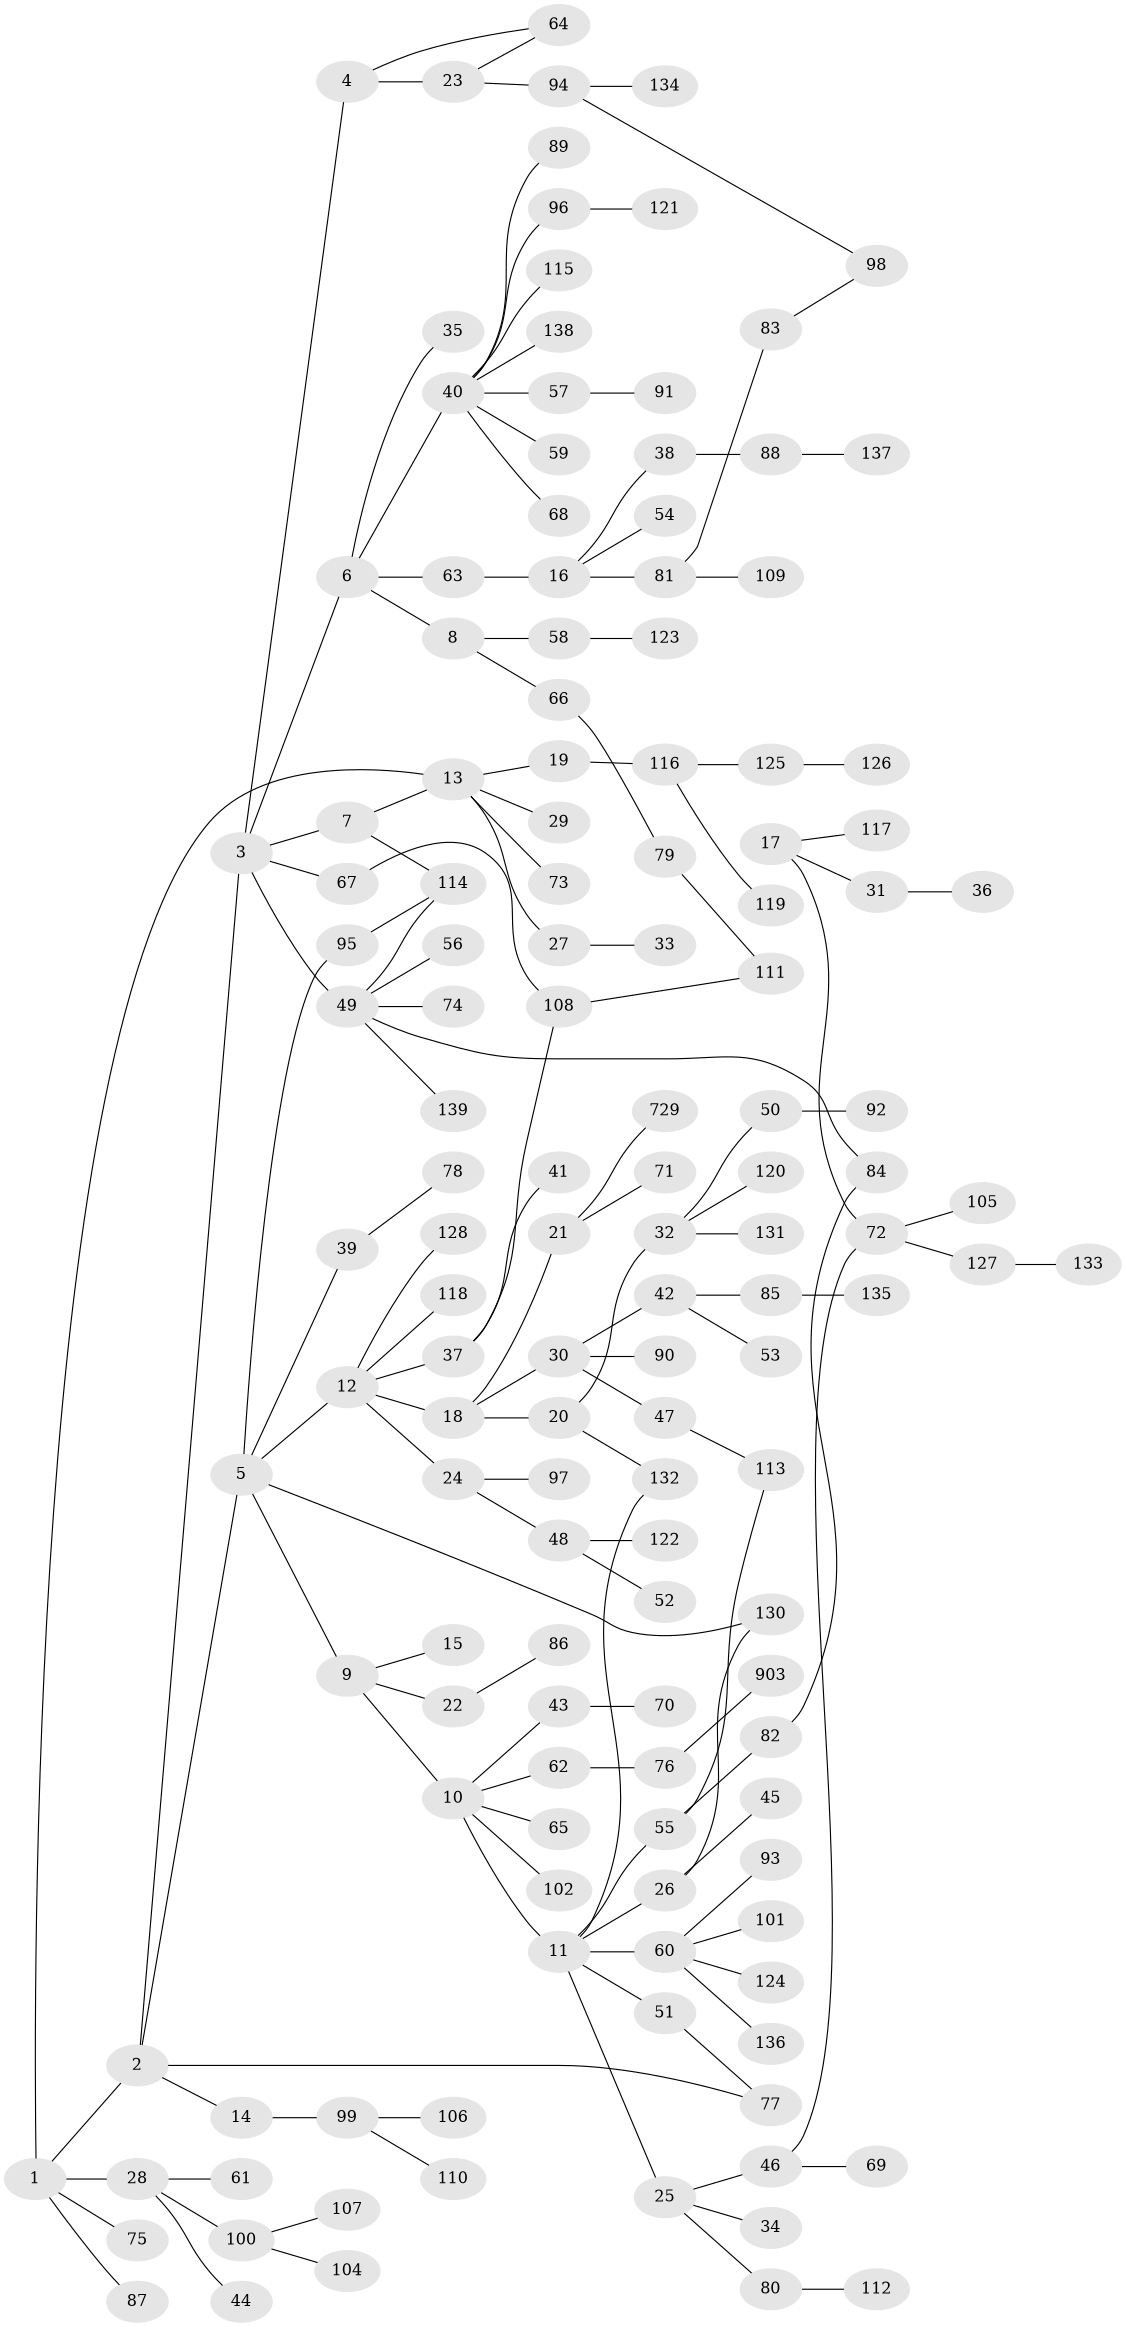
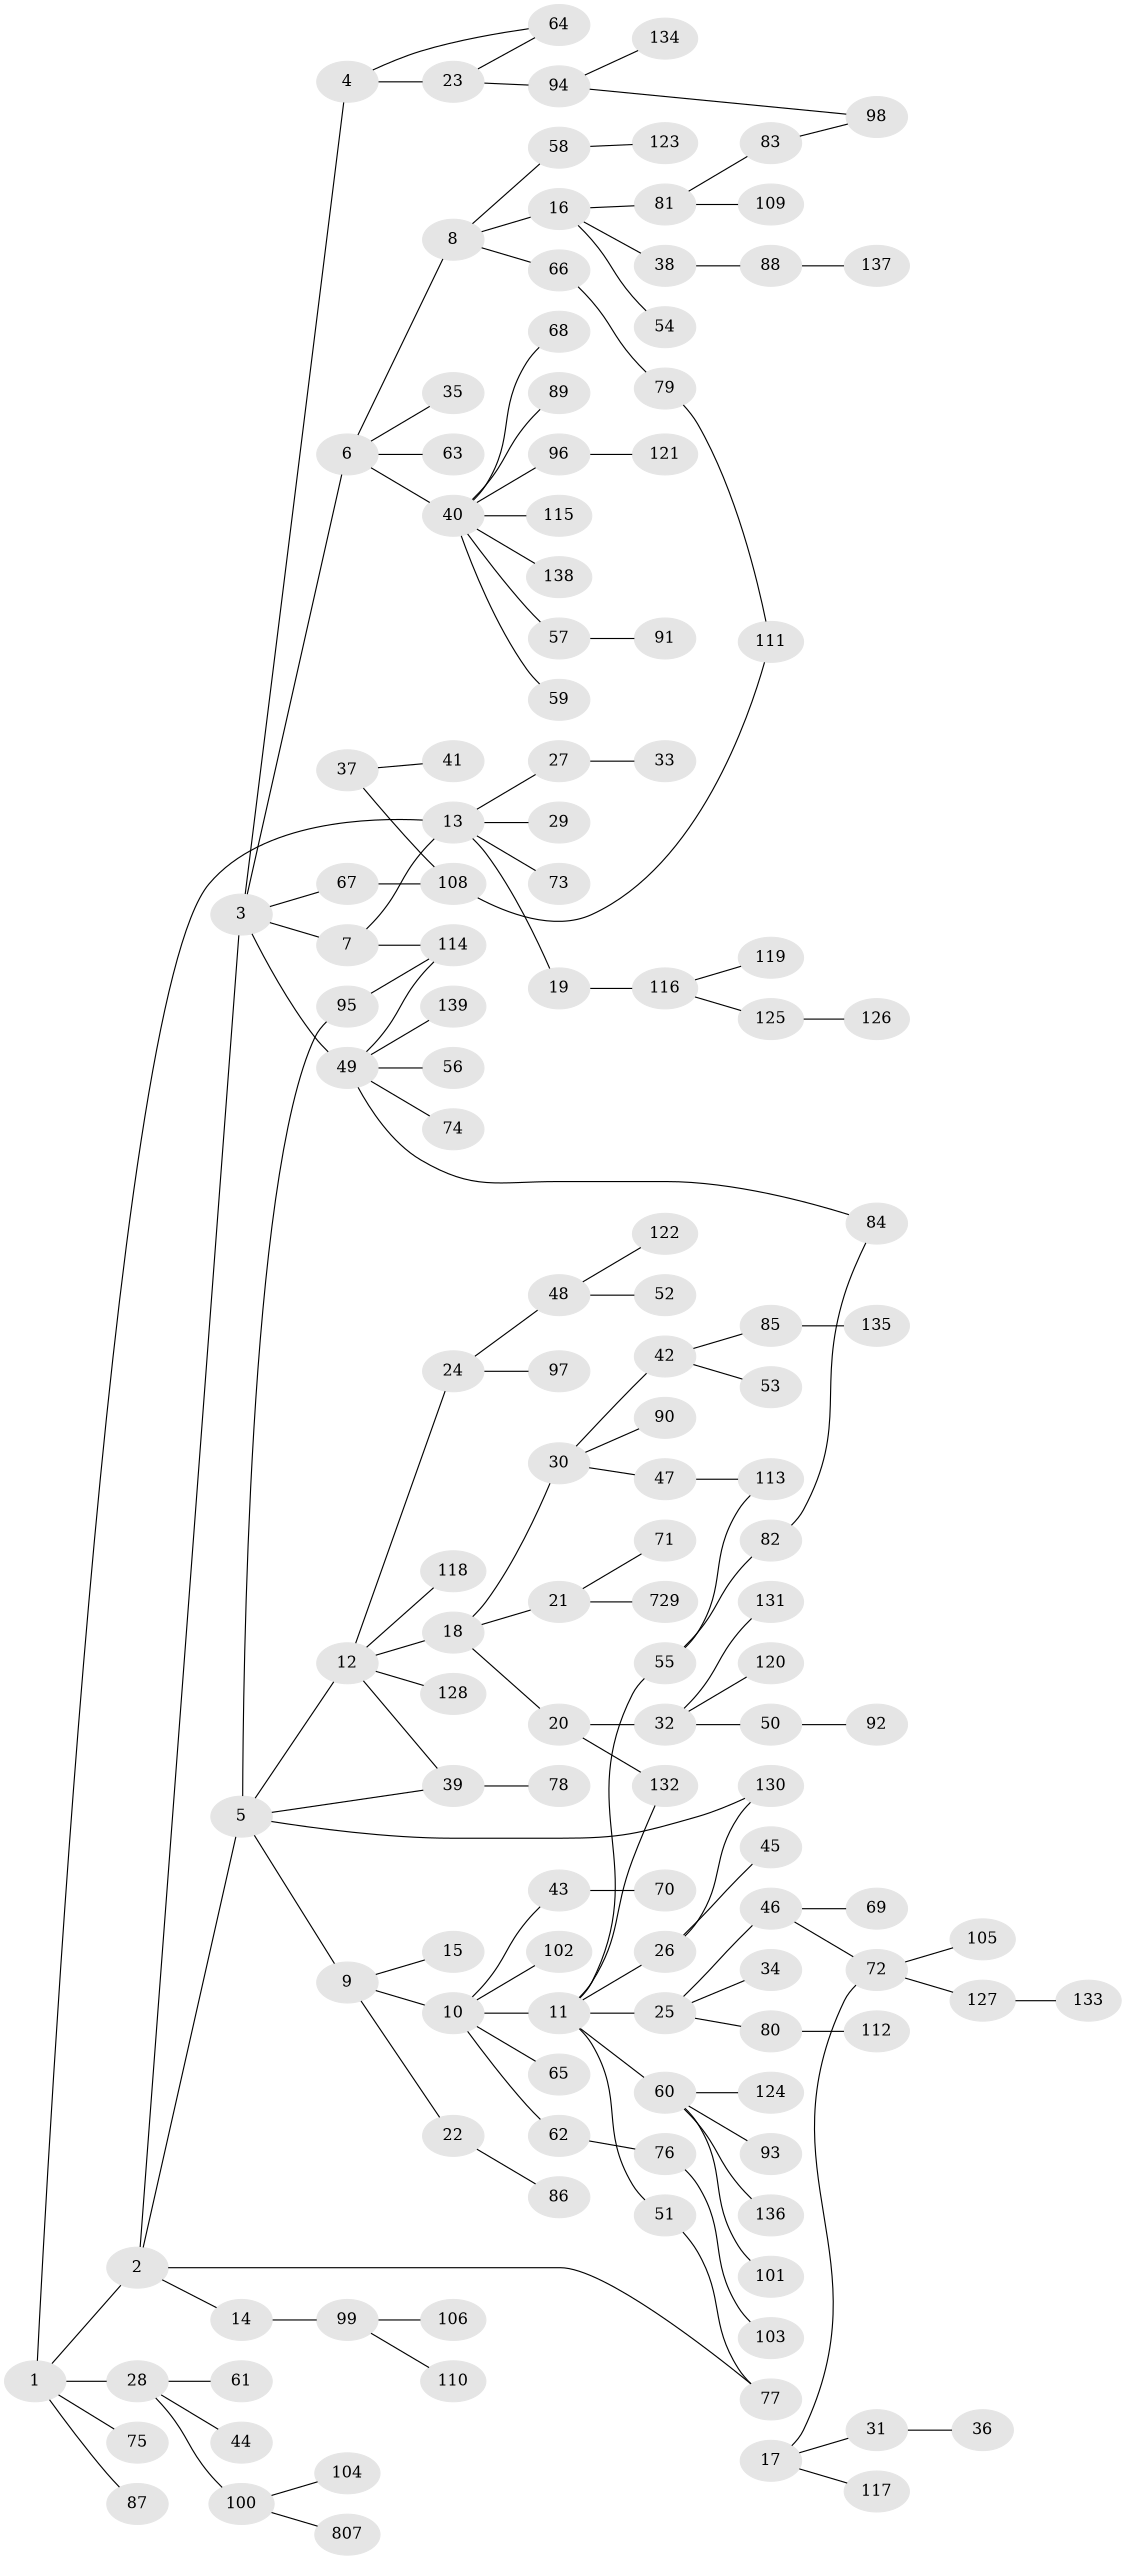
(506, 577) -> (506, 224)
(400, 1372) -> (400, 1725)
(771, 1676) -> (771, 2338)
(347, 2210) -> (347, 2535)
